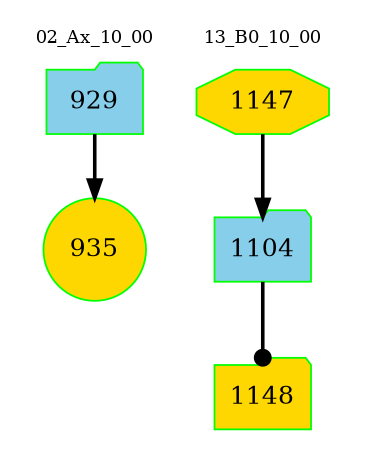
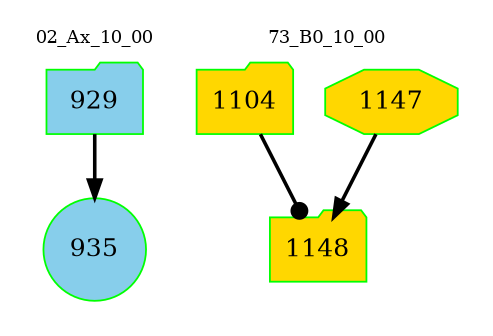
(263, 38) -> (327, 38)
(263, 167) -> (359, 167)
(95, 250) -> (95, 250)
(263, 250) -> (245, 102)
